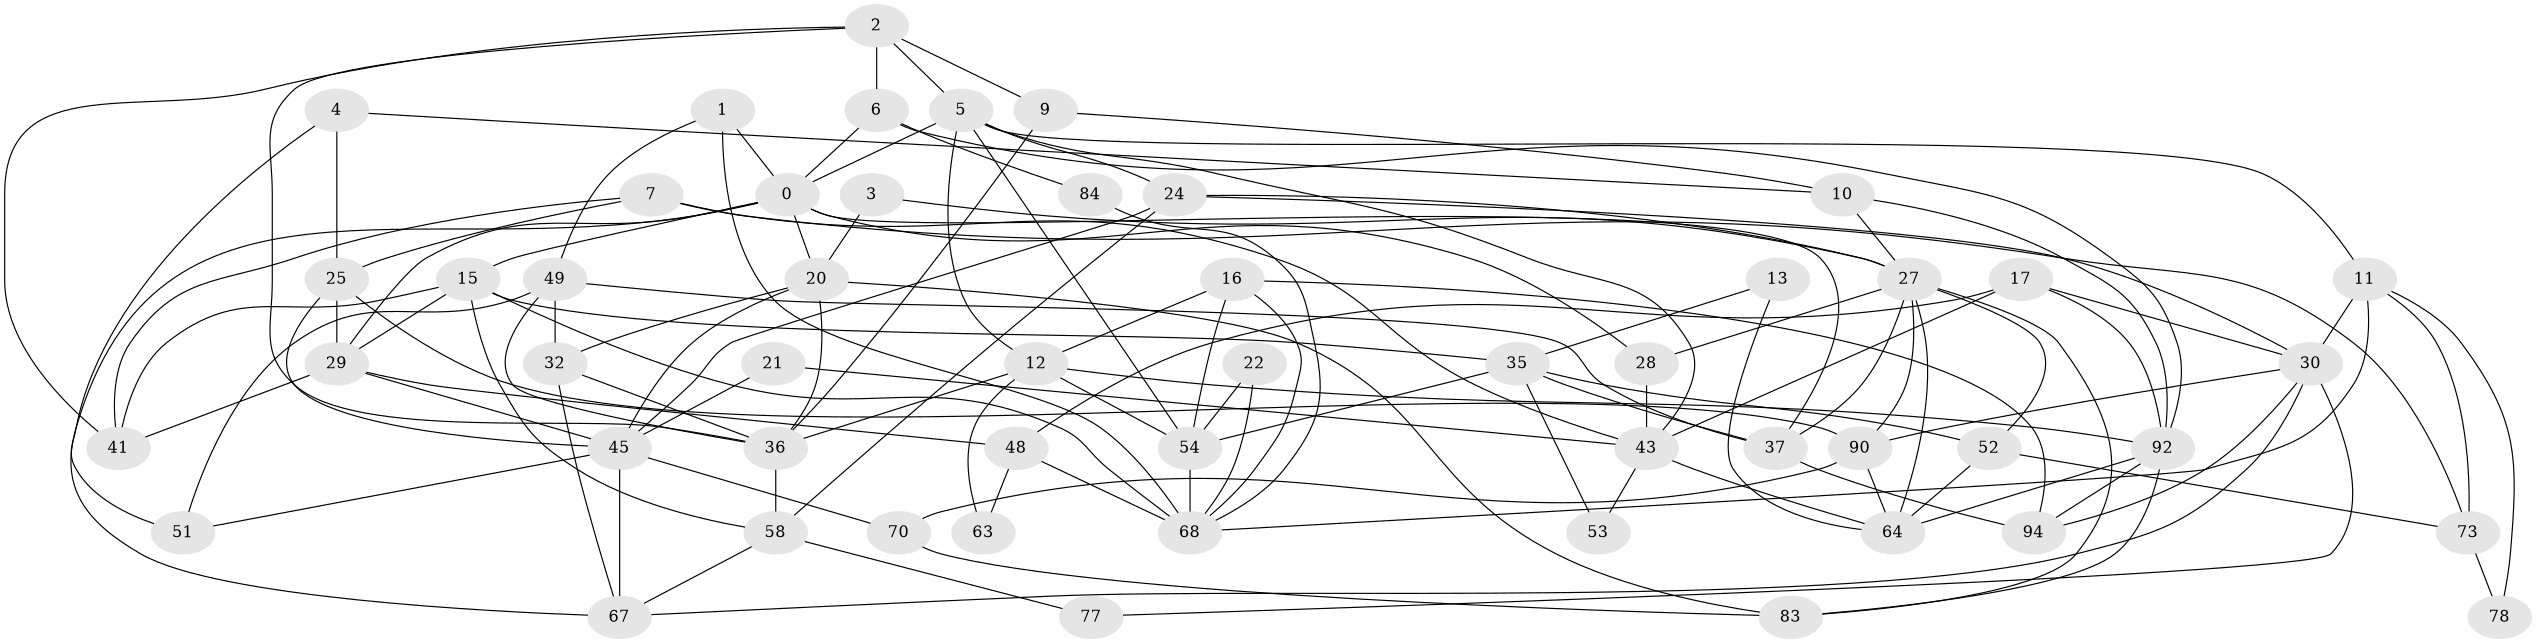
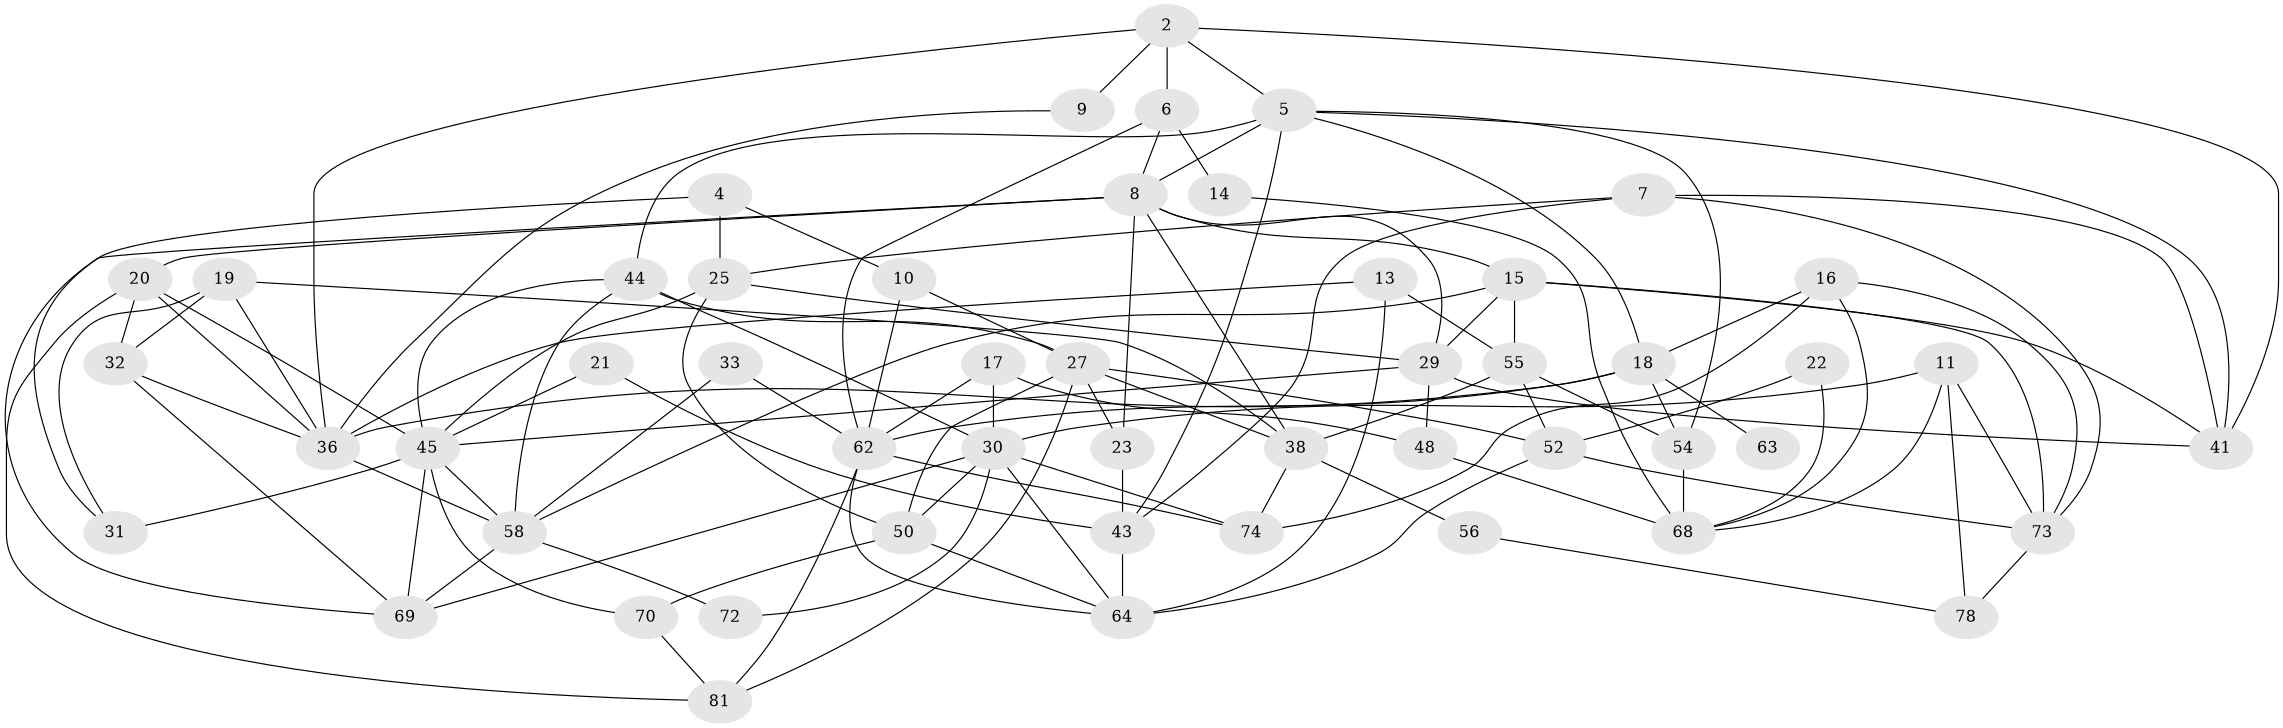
(723, 110) -> none
(1372, 136) -> none
(1757, 144) -> (1850, 157)
(787, 195) -> (1135, 195)
(872, 195) -> none
(1090, 195) -> (1220, 195)
(1175, 195) -> (635, 279)
(555, 279) -> (225, 279)
none -> (868, 313)
(1207, 363) -> (2045, 358)
none -> (731, 364)
(1036, 364) -> (1644, 364)
(1517, 364) -> (1515, 364)
(1647, 364) -> (1123, 448)
(1834, 364) -> none
(840, 399) -> (1983, 340)
(1227, 400) -> (1657, 420)
(1925, 407) -> (1058, 533)
(1776, 448) -> (1296, 448)
(1860, 448) -> (904, 533)
(2163, 448) -> (864, 448)
none -> (471, 491)
(1000, 491) -> none
(183, 533) -> (116, 533)
none -> (1470, 533)
(1598, 533) -> none
(2034, 533) -> (1252, 533)
(620, 617) -> (405, 617)
(1091, 617) -> (731, 617)
(1791, 617) -> (720, 702)
